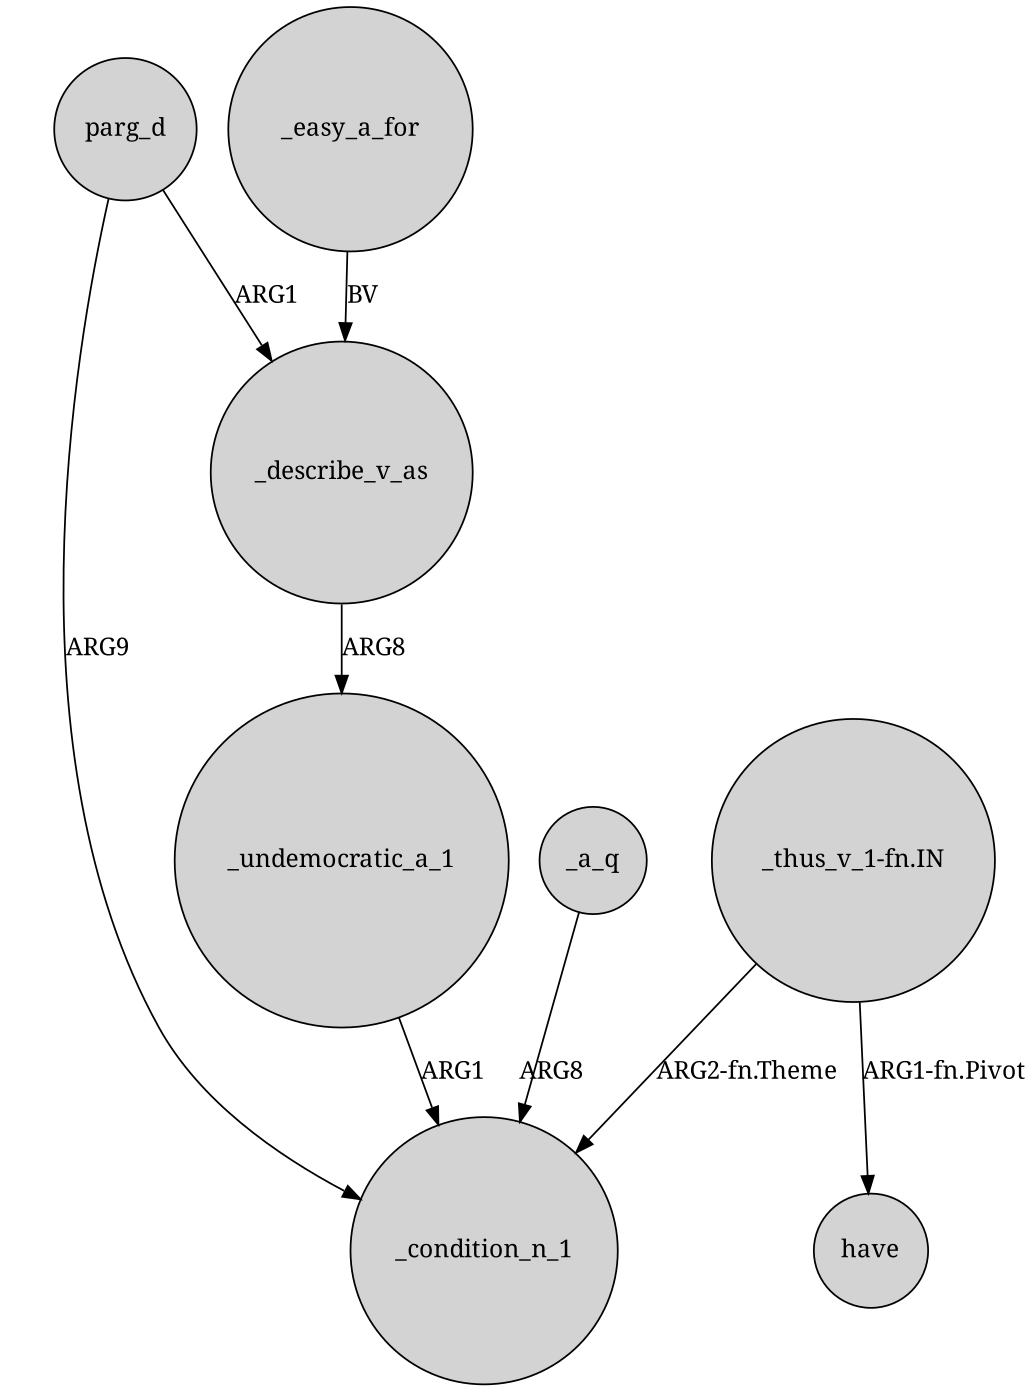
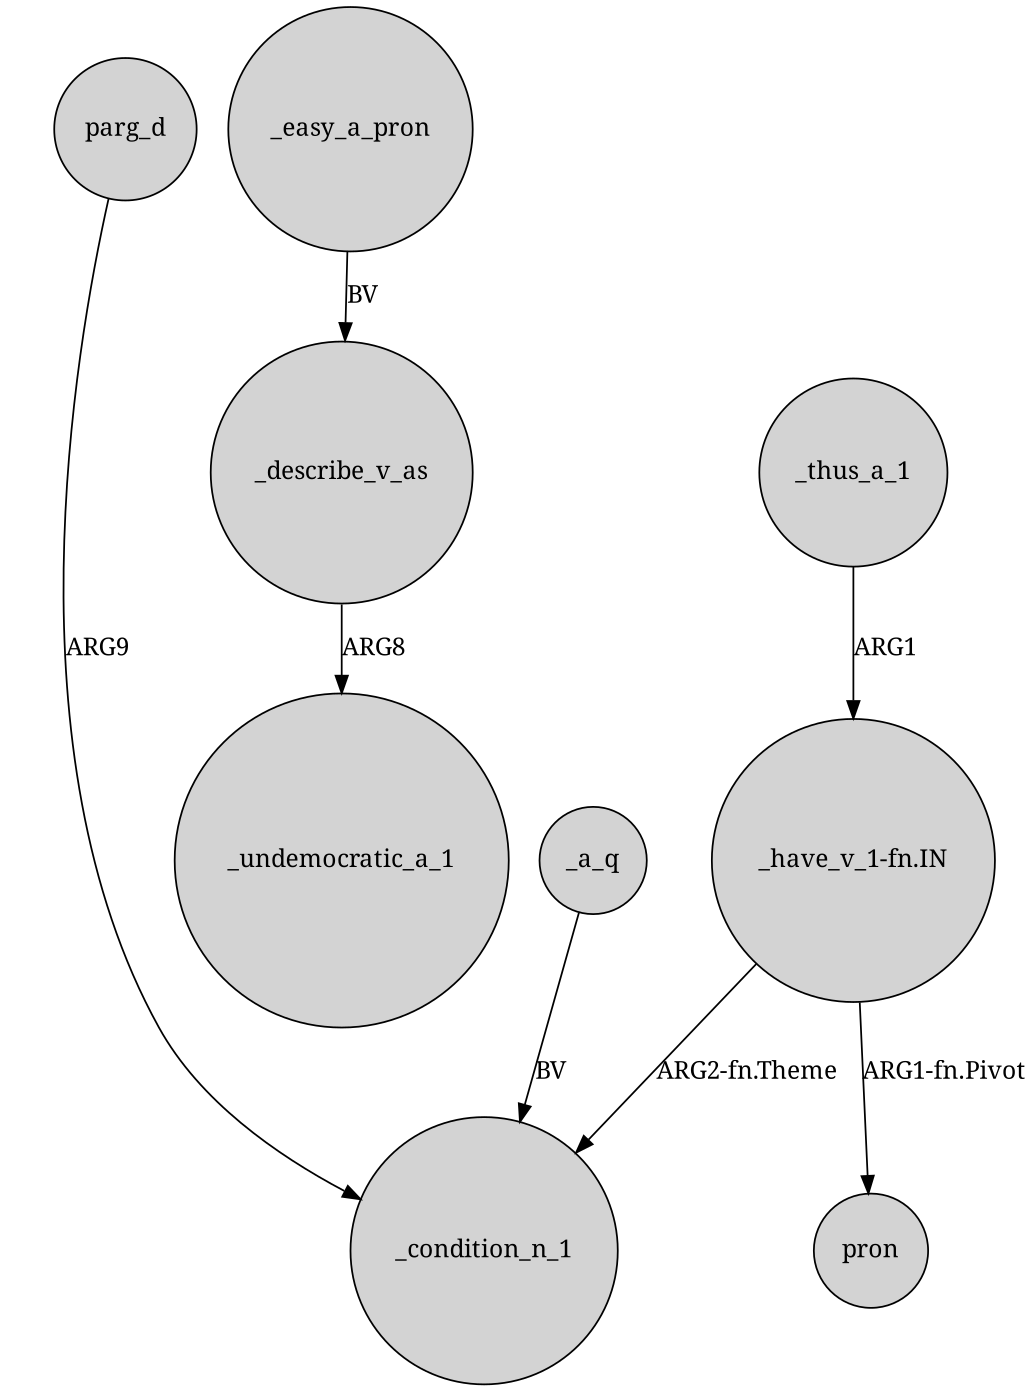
(351, 129) -> (351, 129)
(212, 268) -> none
none -> (853, 473)
(853, 860) -> (853, 860)
(415, 1063) -> none
(552, 1072) -> (552, 1072)
(871, 1251) -> (871, 1251)
